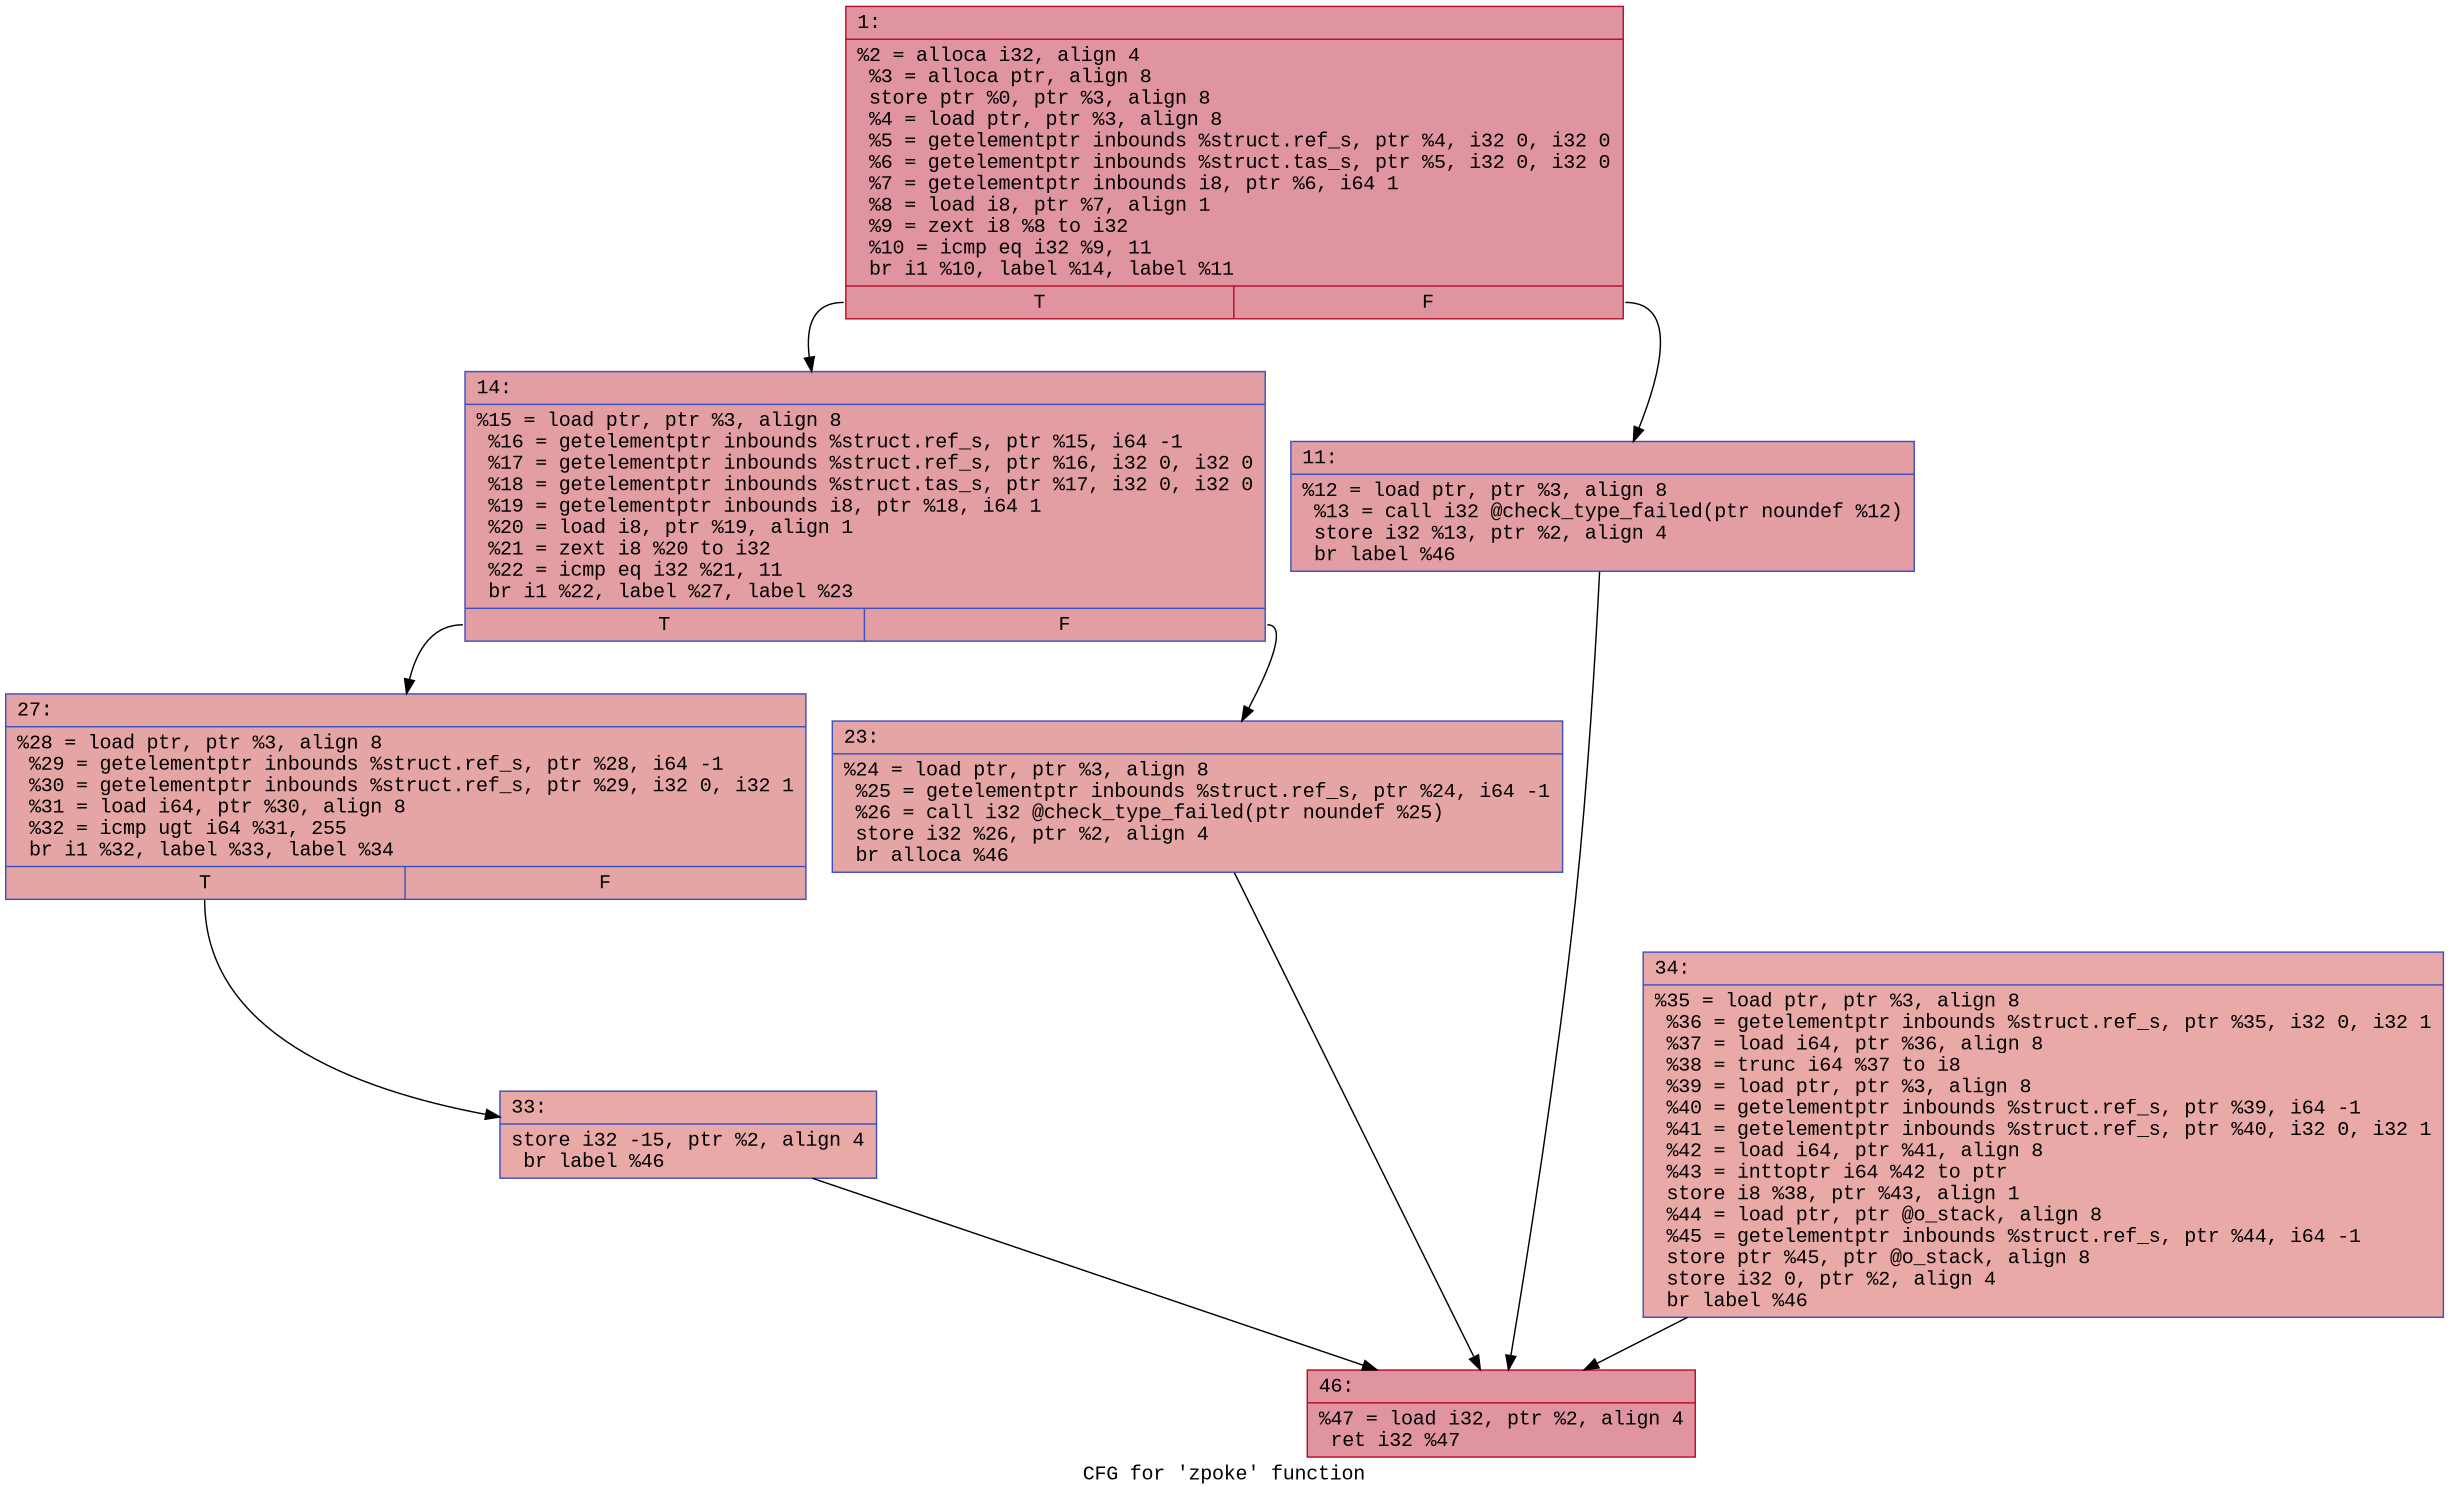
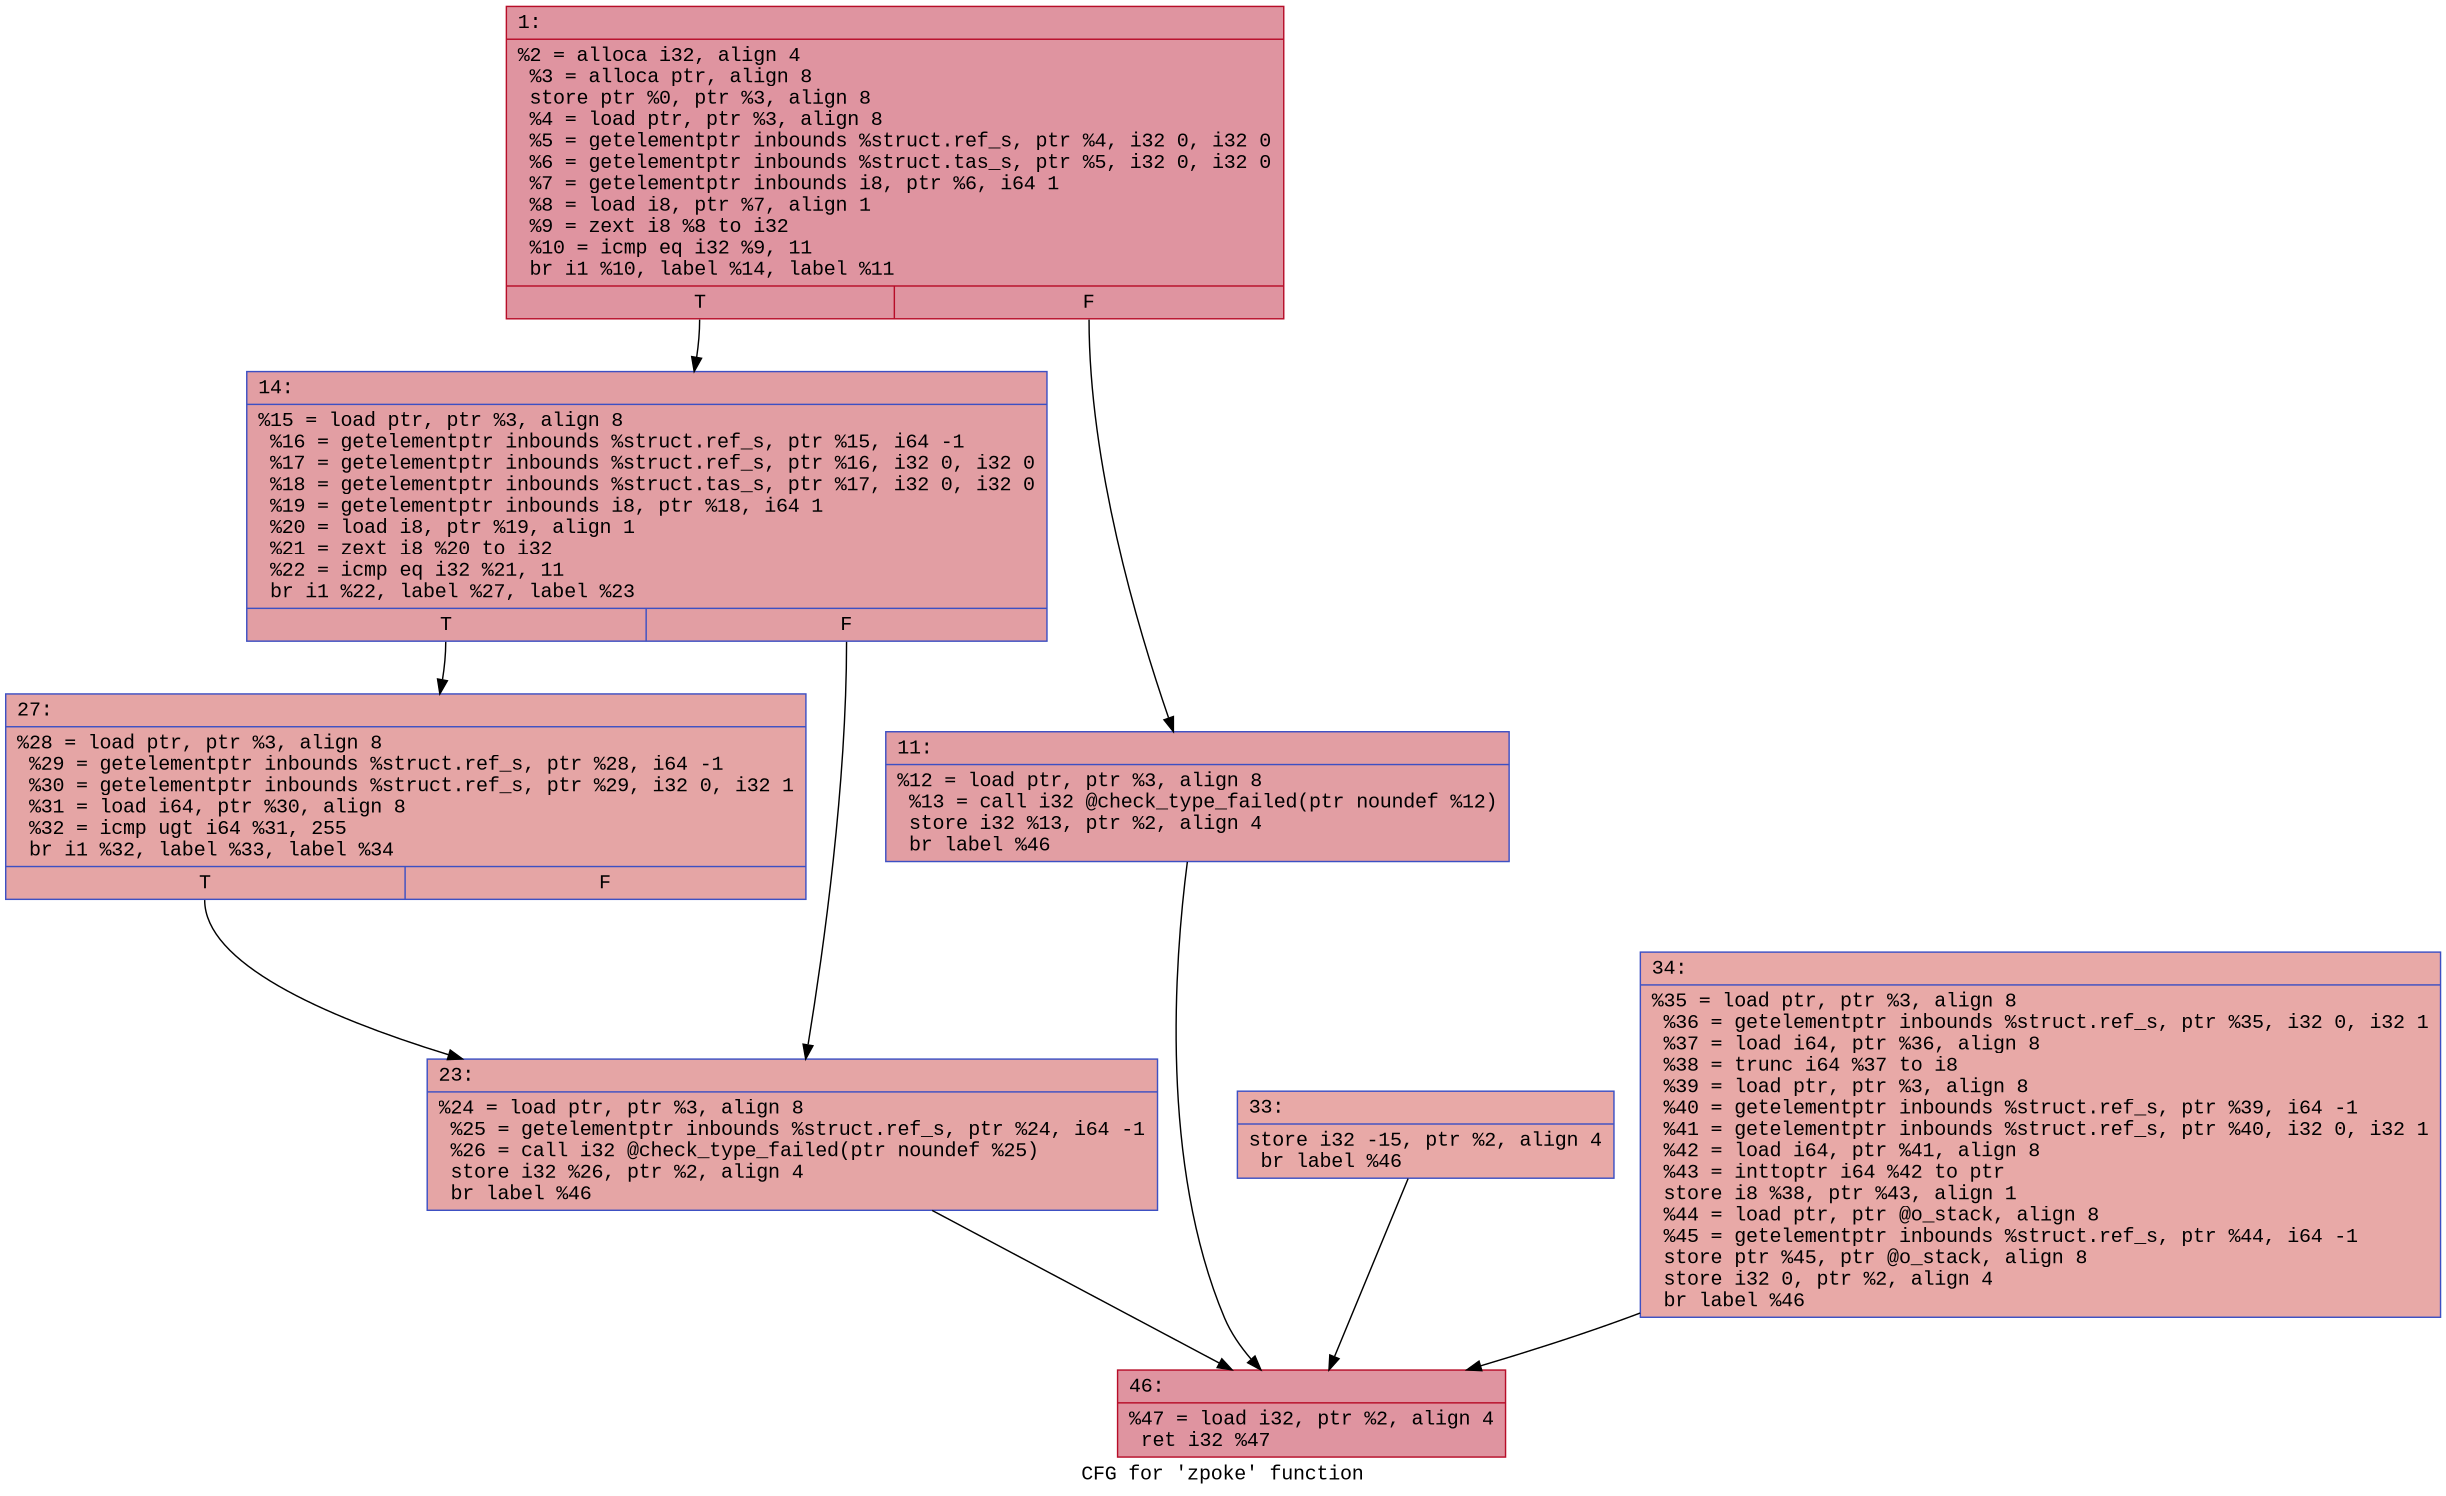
(926, 855) -> (516, 1193)
(305, 1053) -> (308, 1001)
